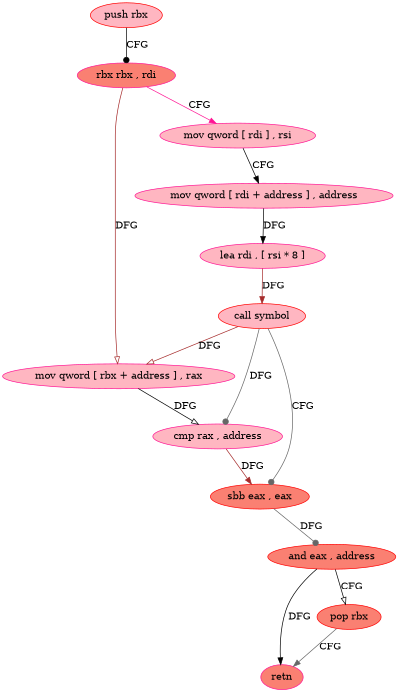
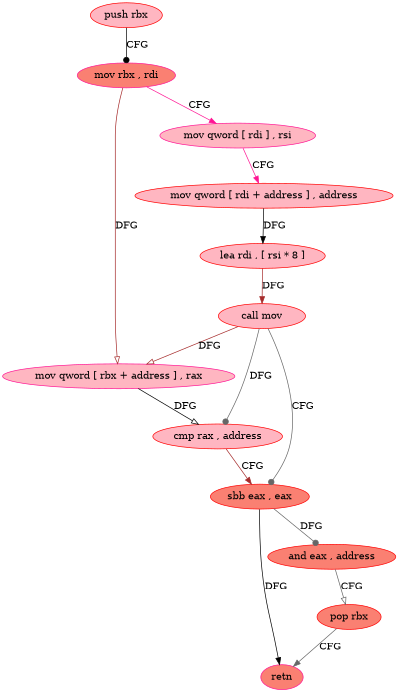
(126, 75) -> (126, 75)
(249, 162) -> (249, 162)
(264, 196) -> (264, 196)
(263, 256) -> (263, 256)
(262, 316) -> (262, 316)
(218, 436) -> (218, 436)
(253, 467) -> (253, 467)
(339, 584) -> (339, 584)
(287, 608) -> (264, 584)
